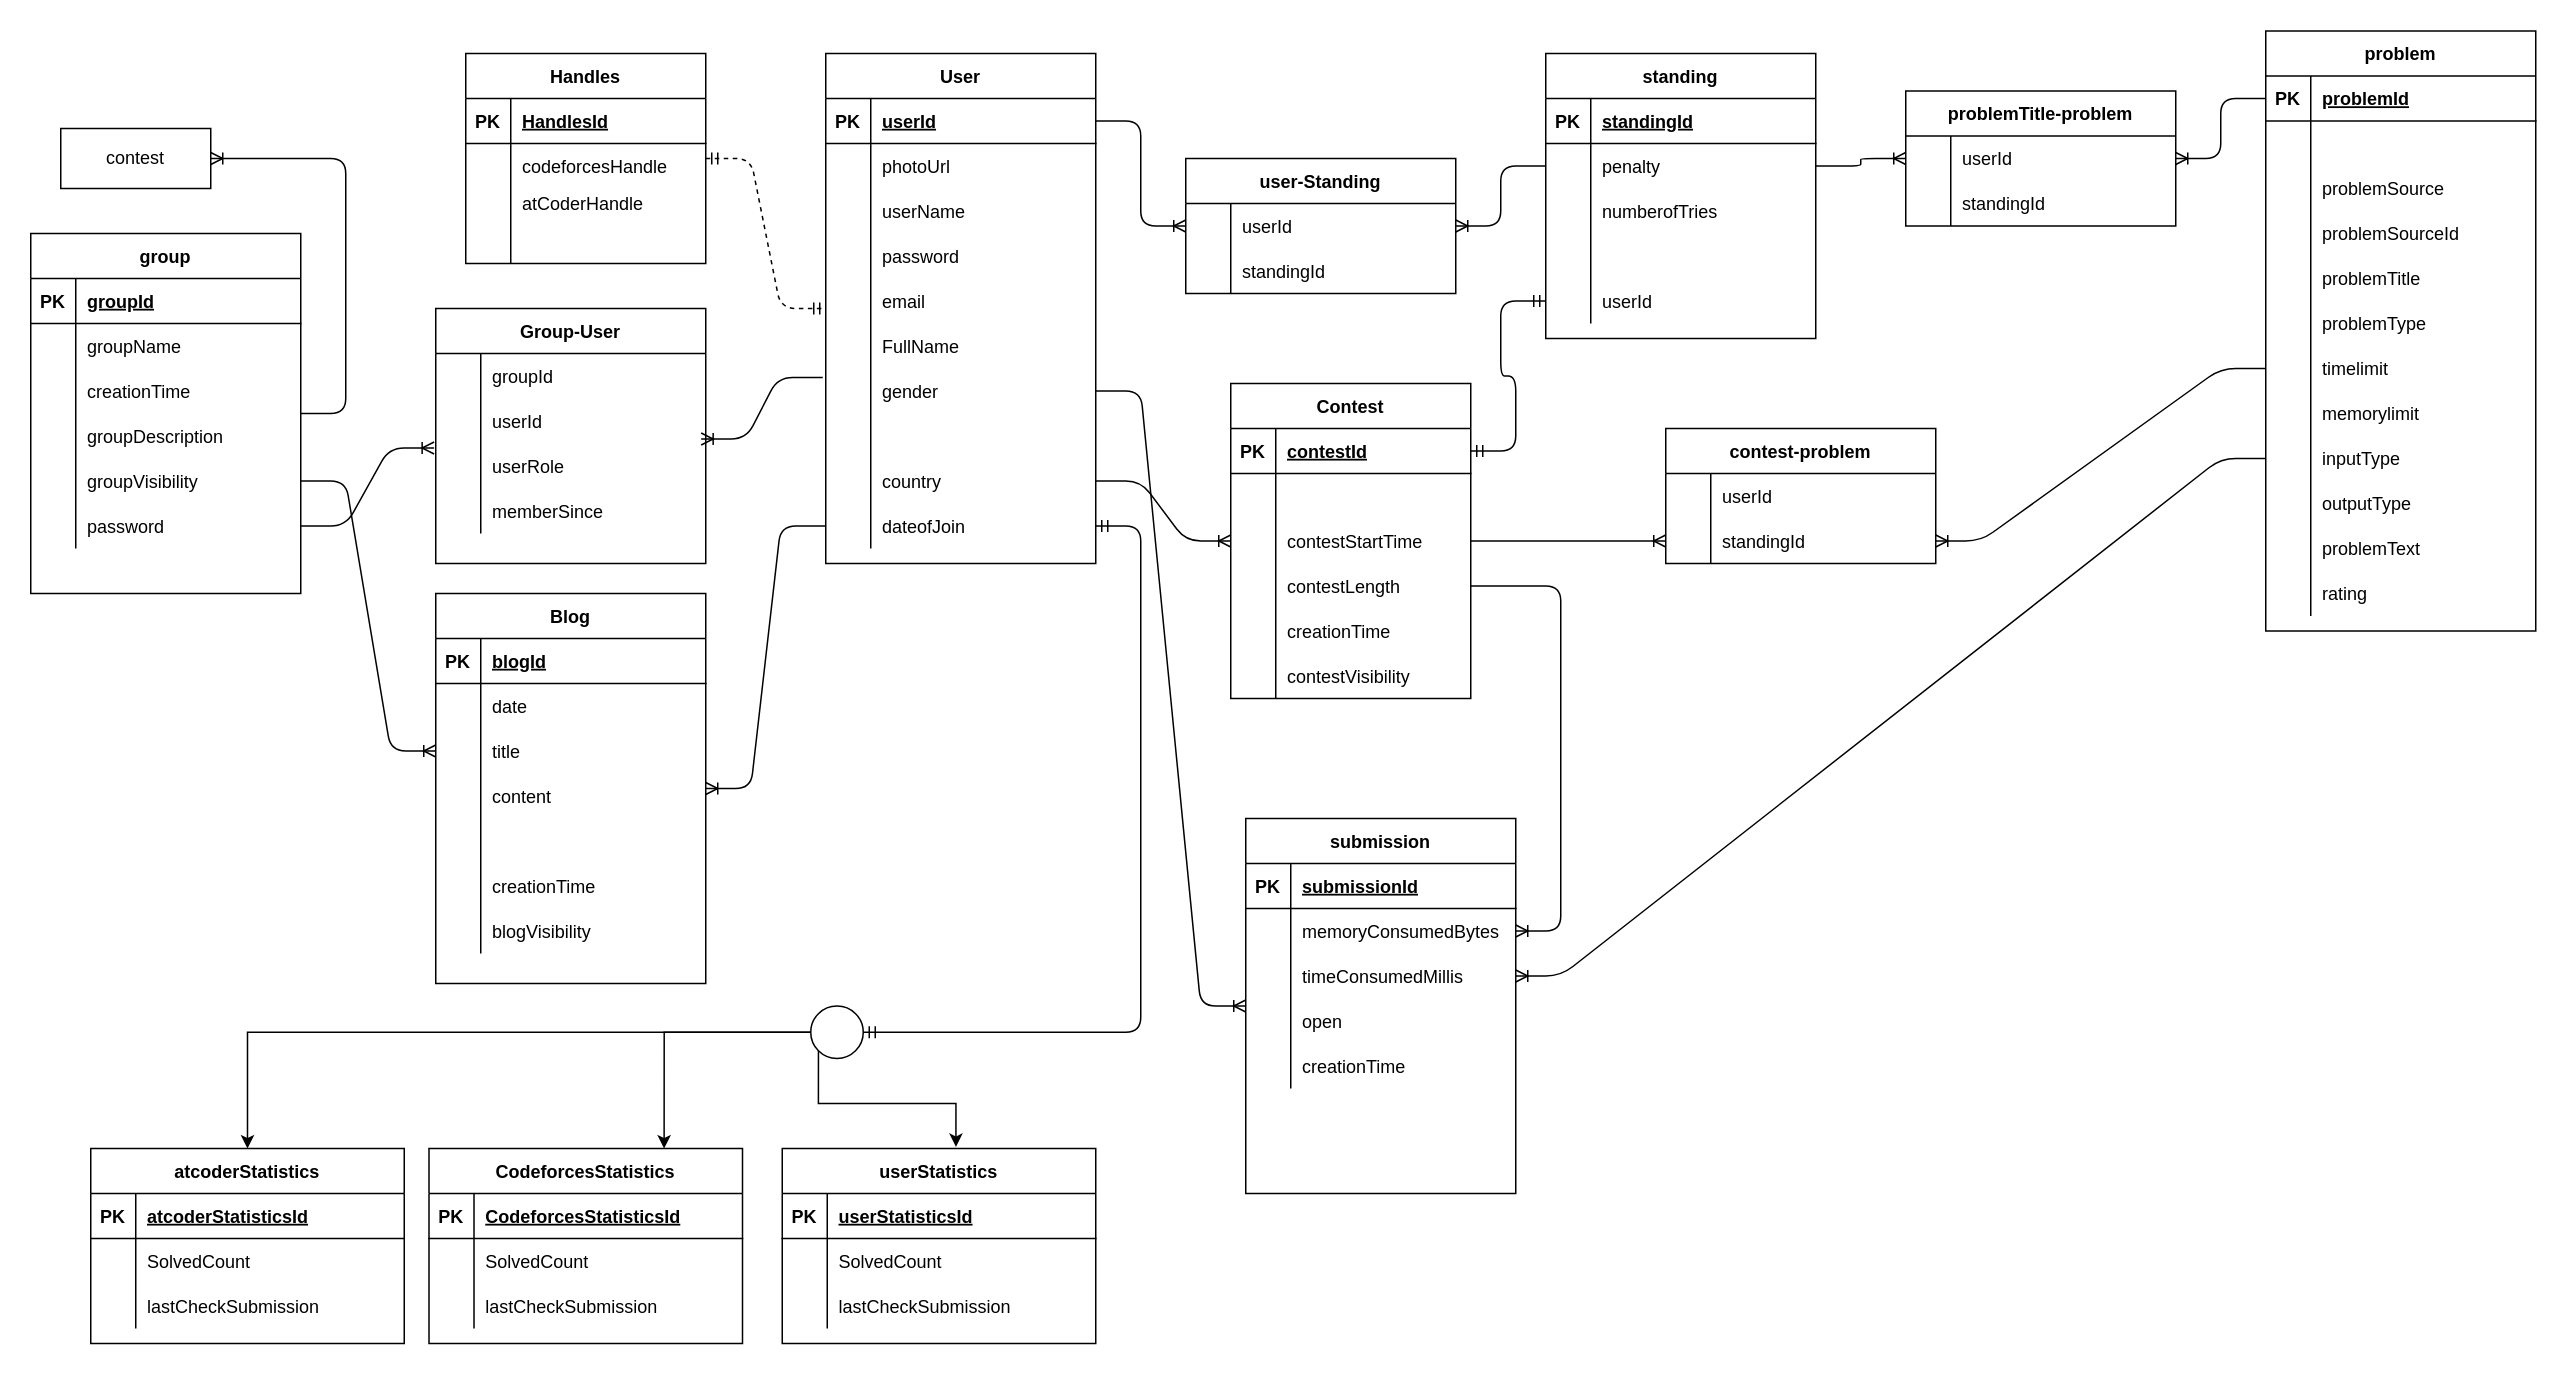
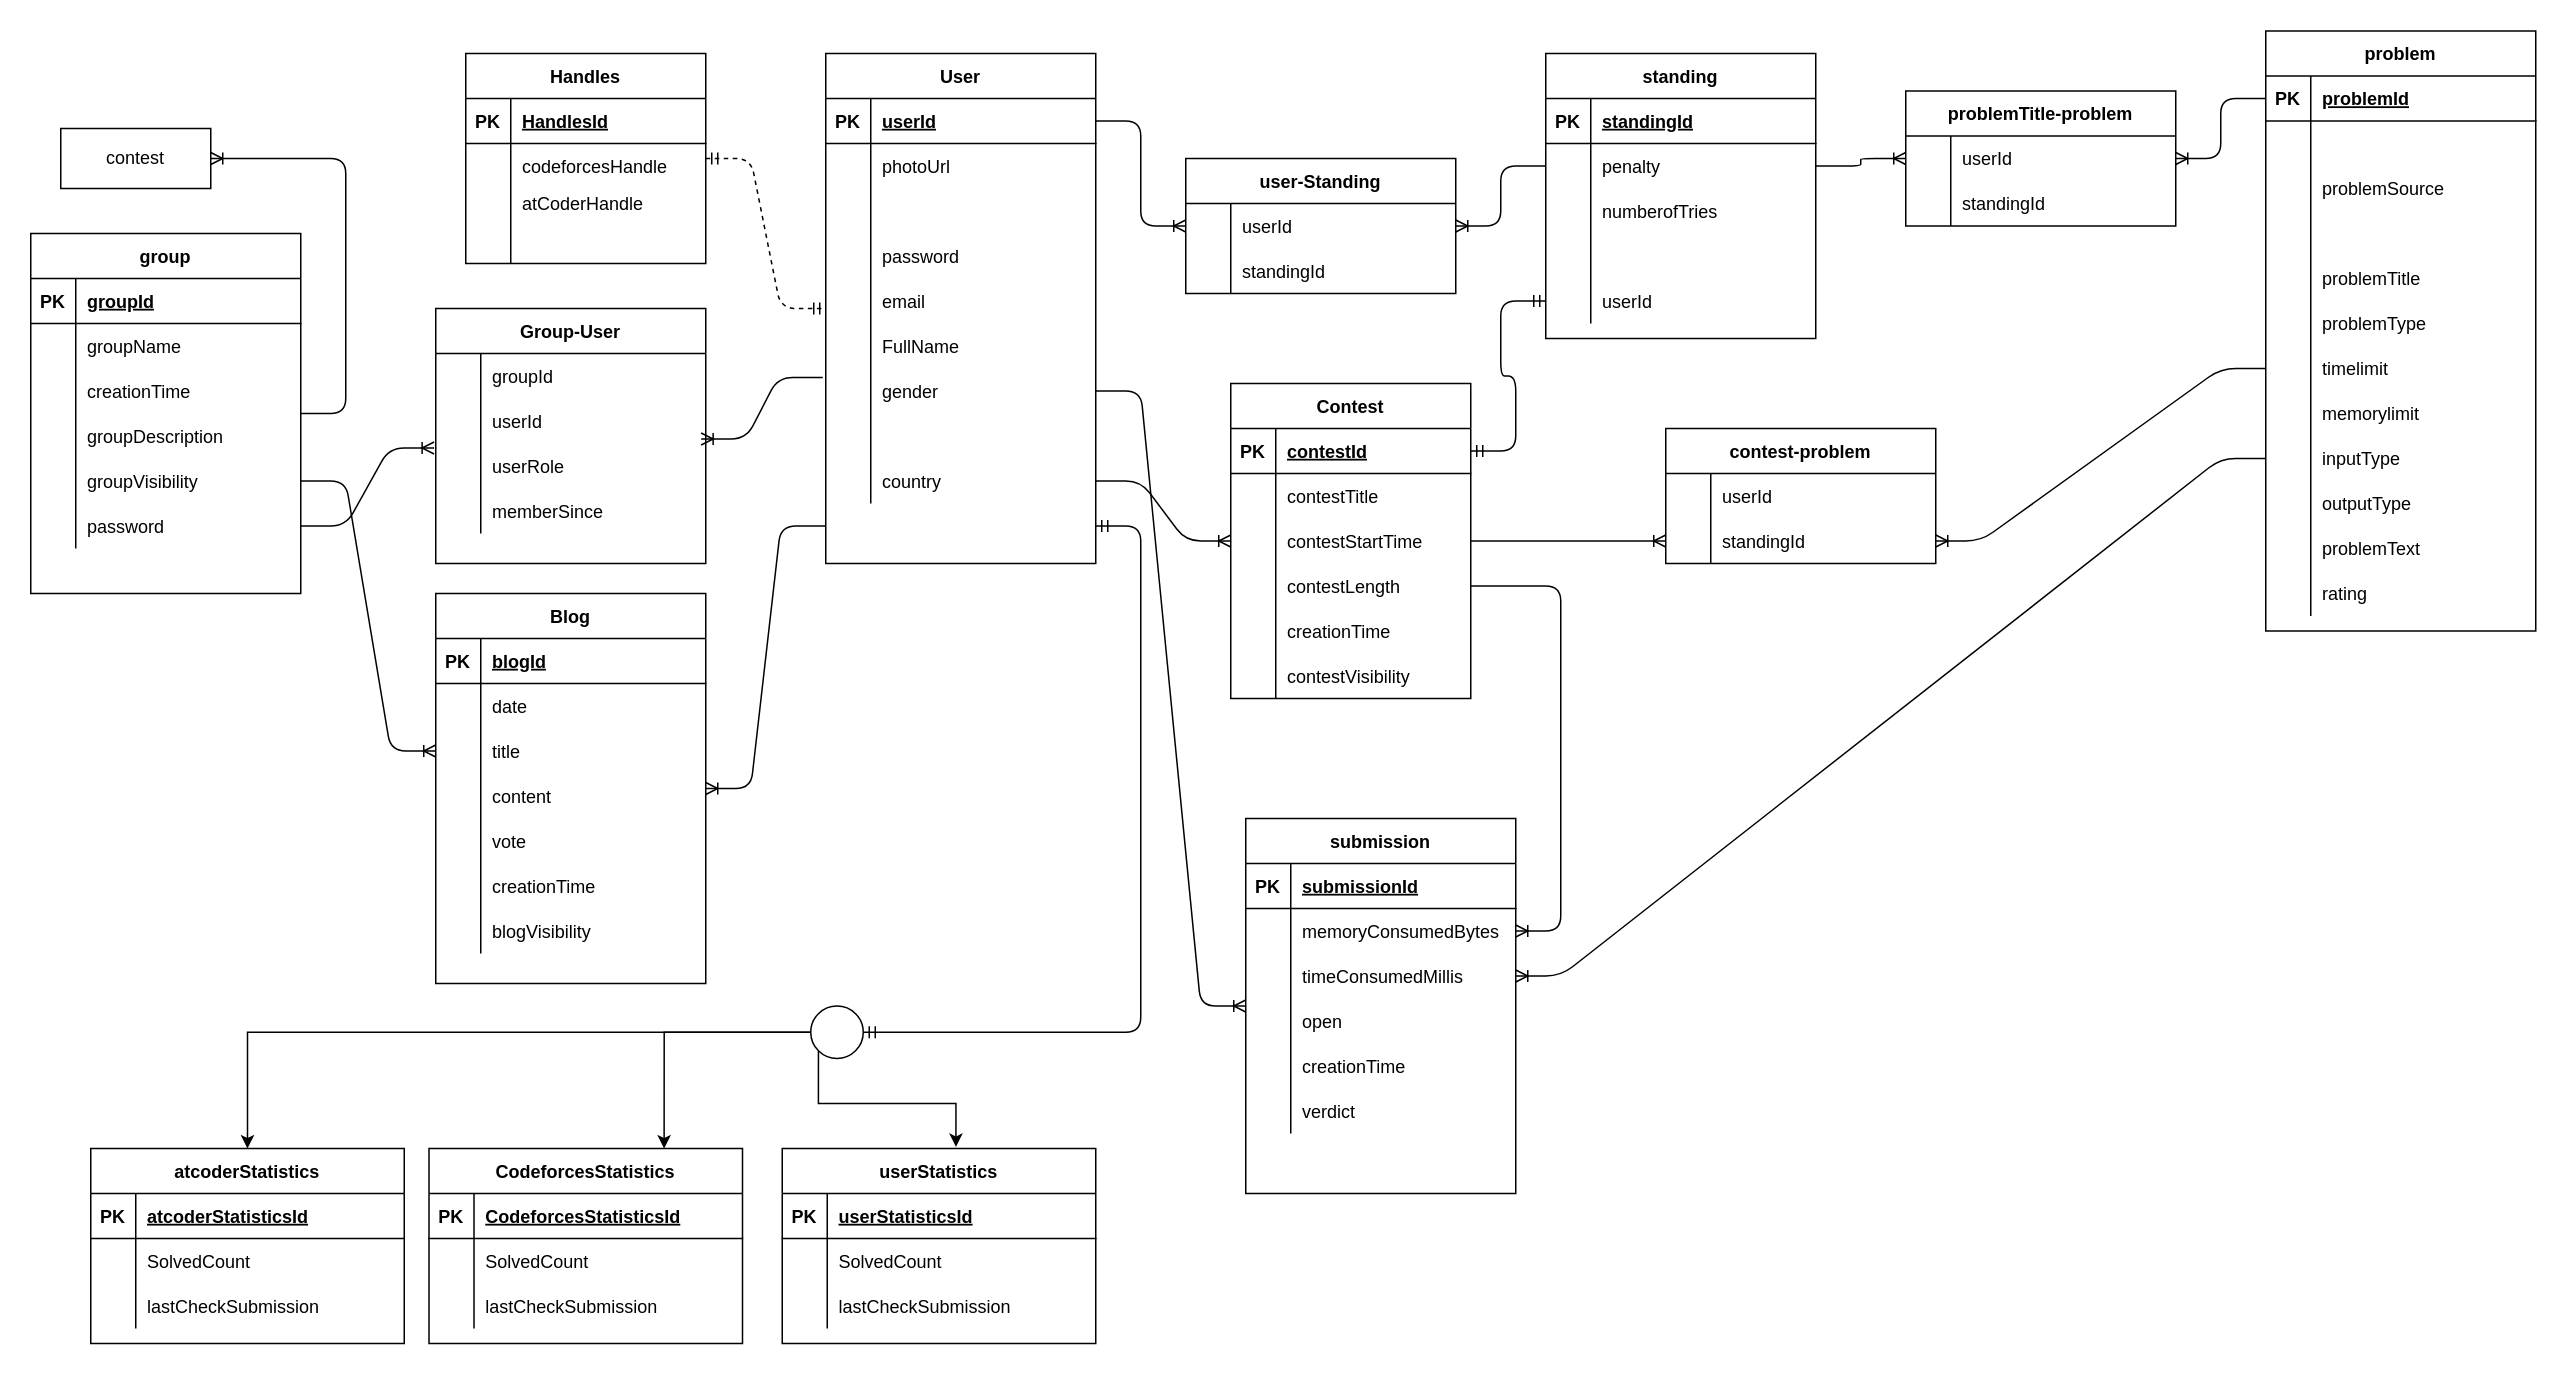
(983, 211) -> none
(2423, 233) -> none
none -> (1373, 496)
(983, 526) -> none
none -> (593, 841)
none -> (1403, 1111)
